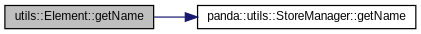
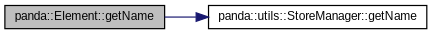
(79, 17) -> (85, 17)
